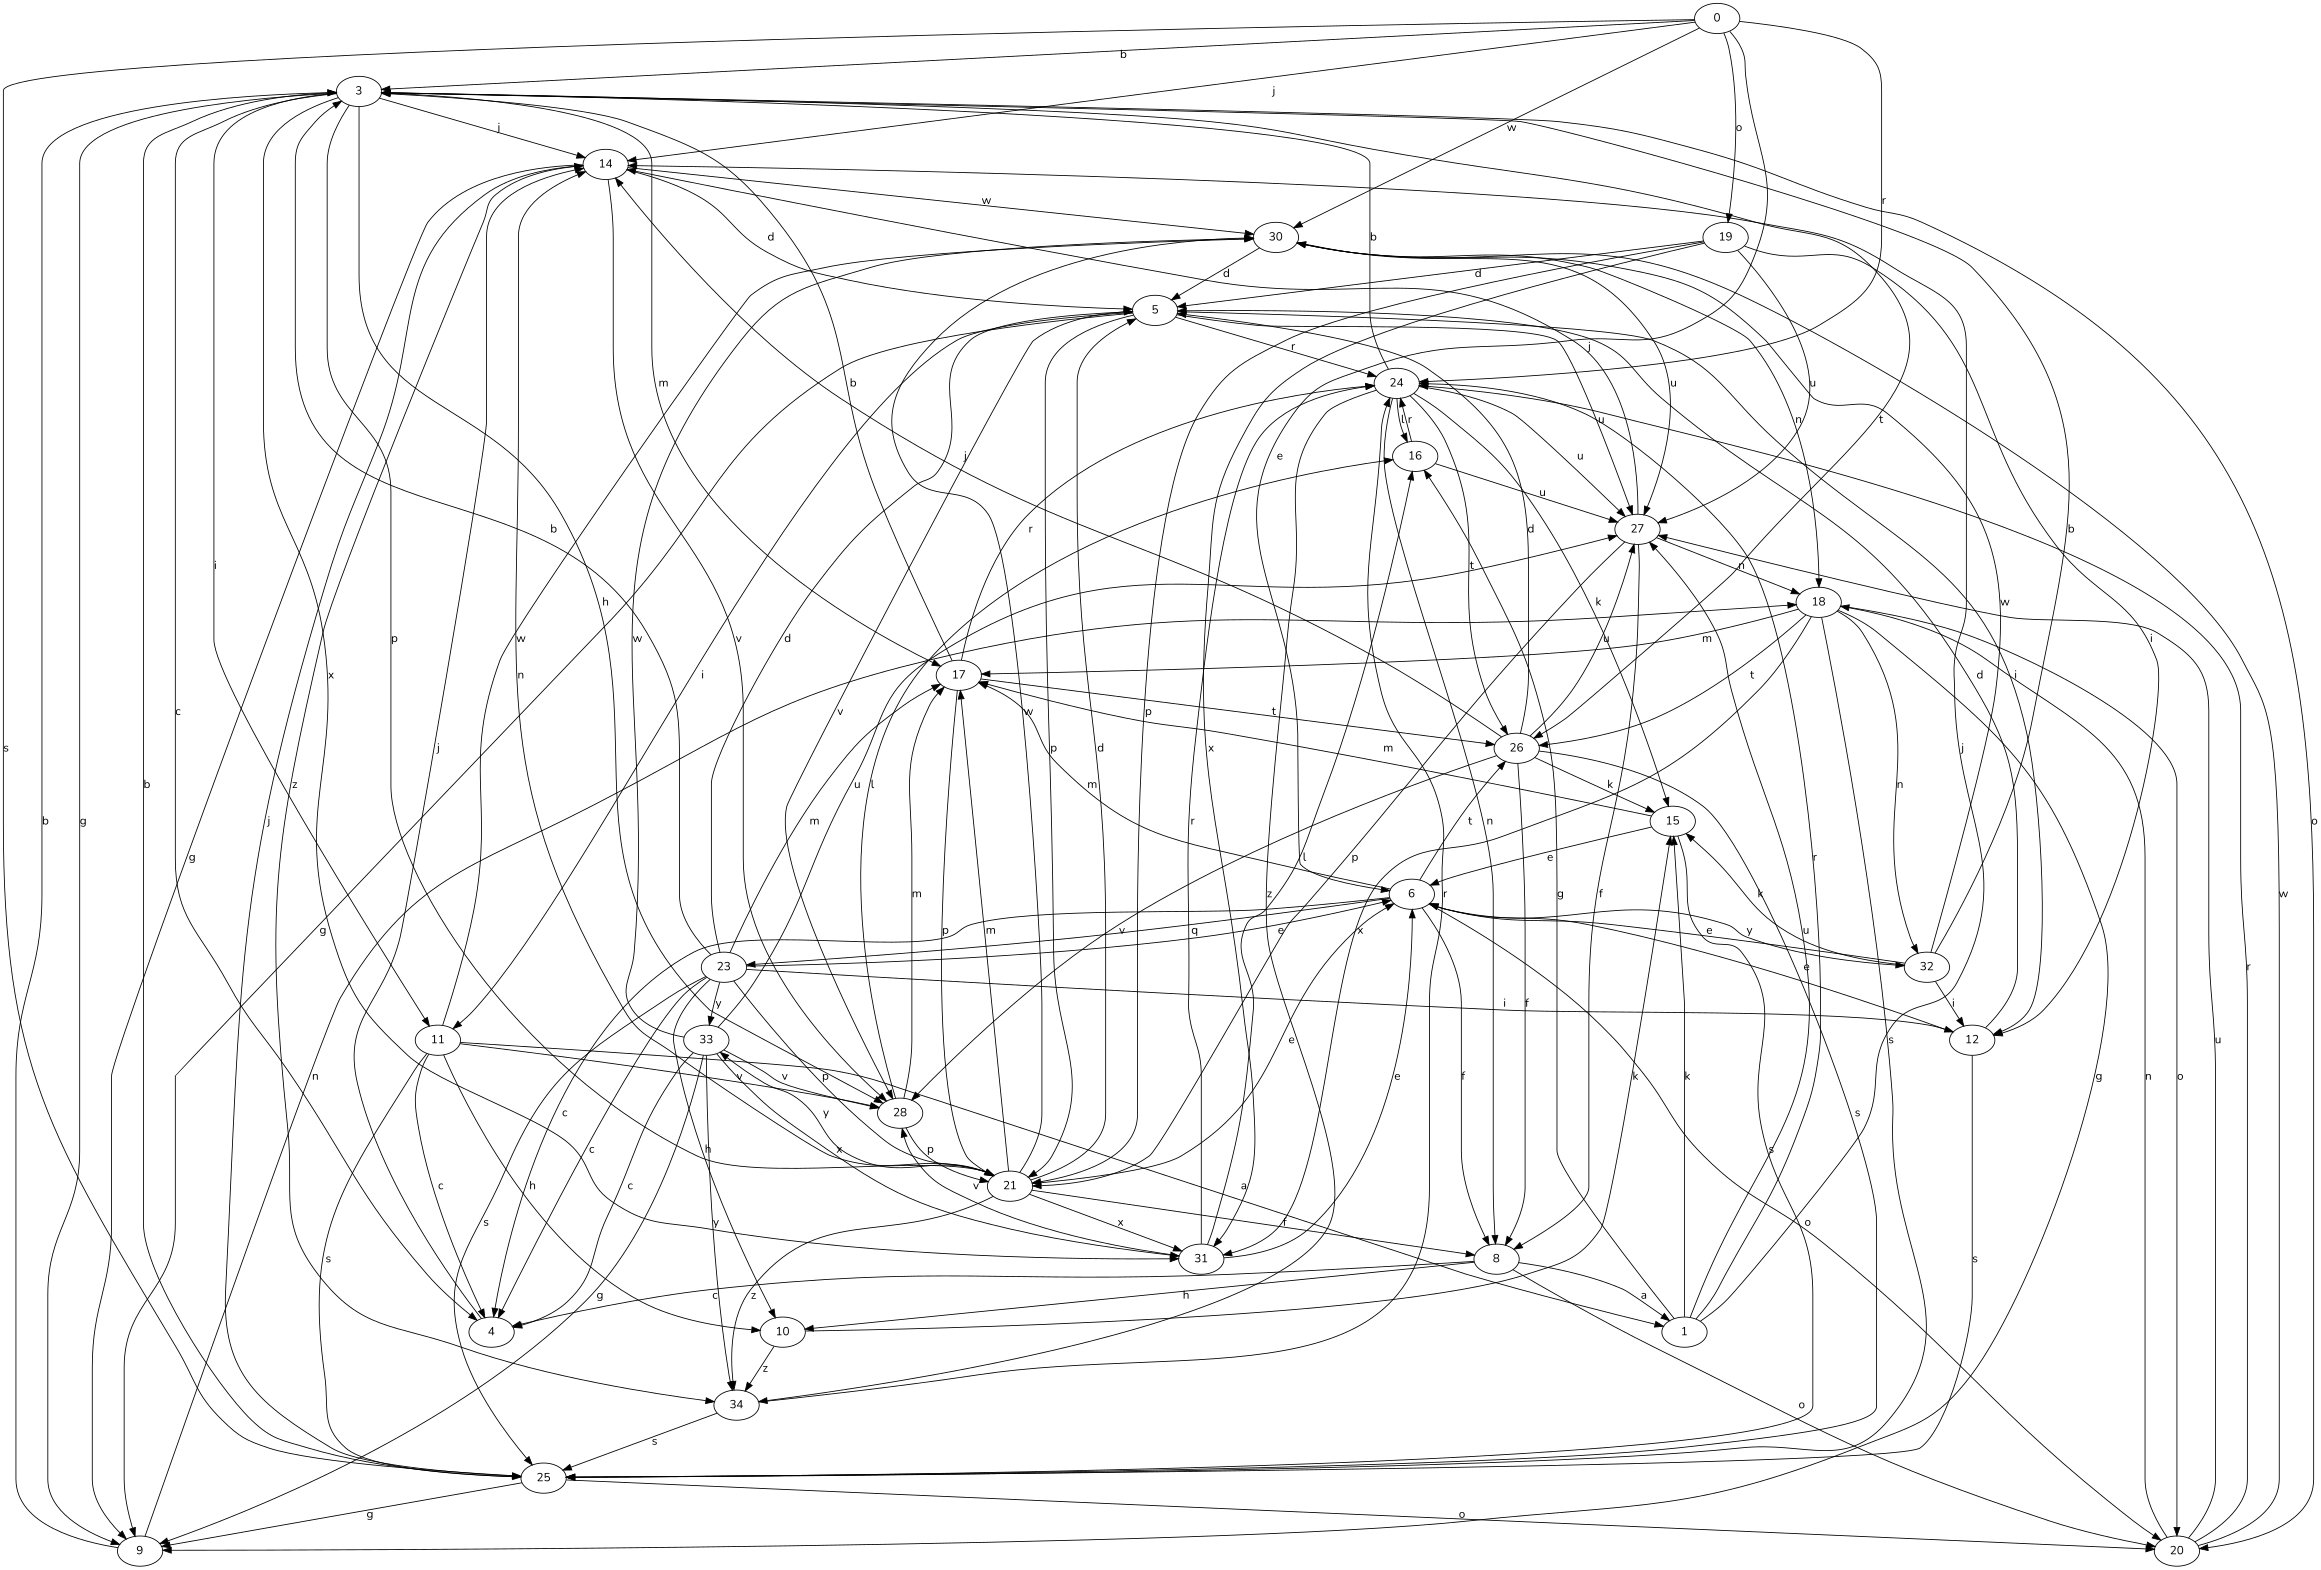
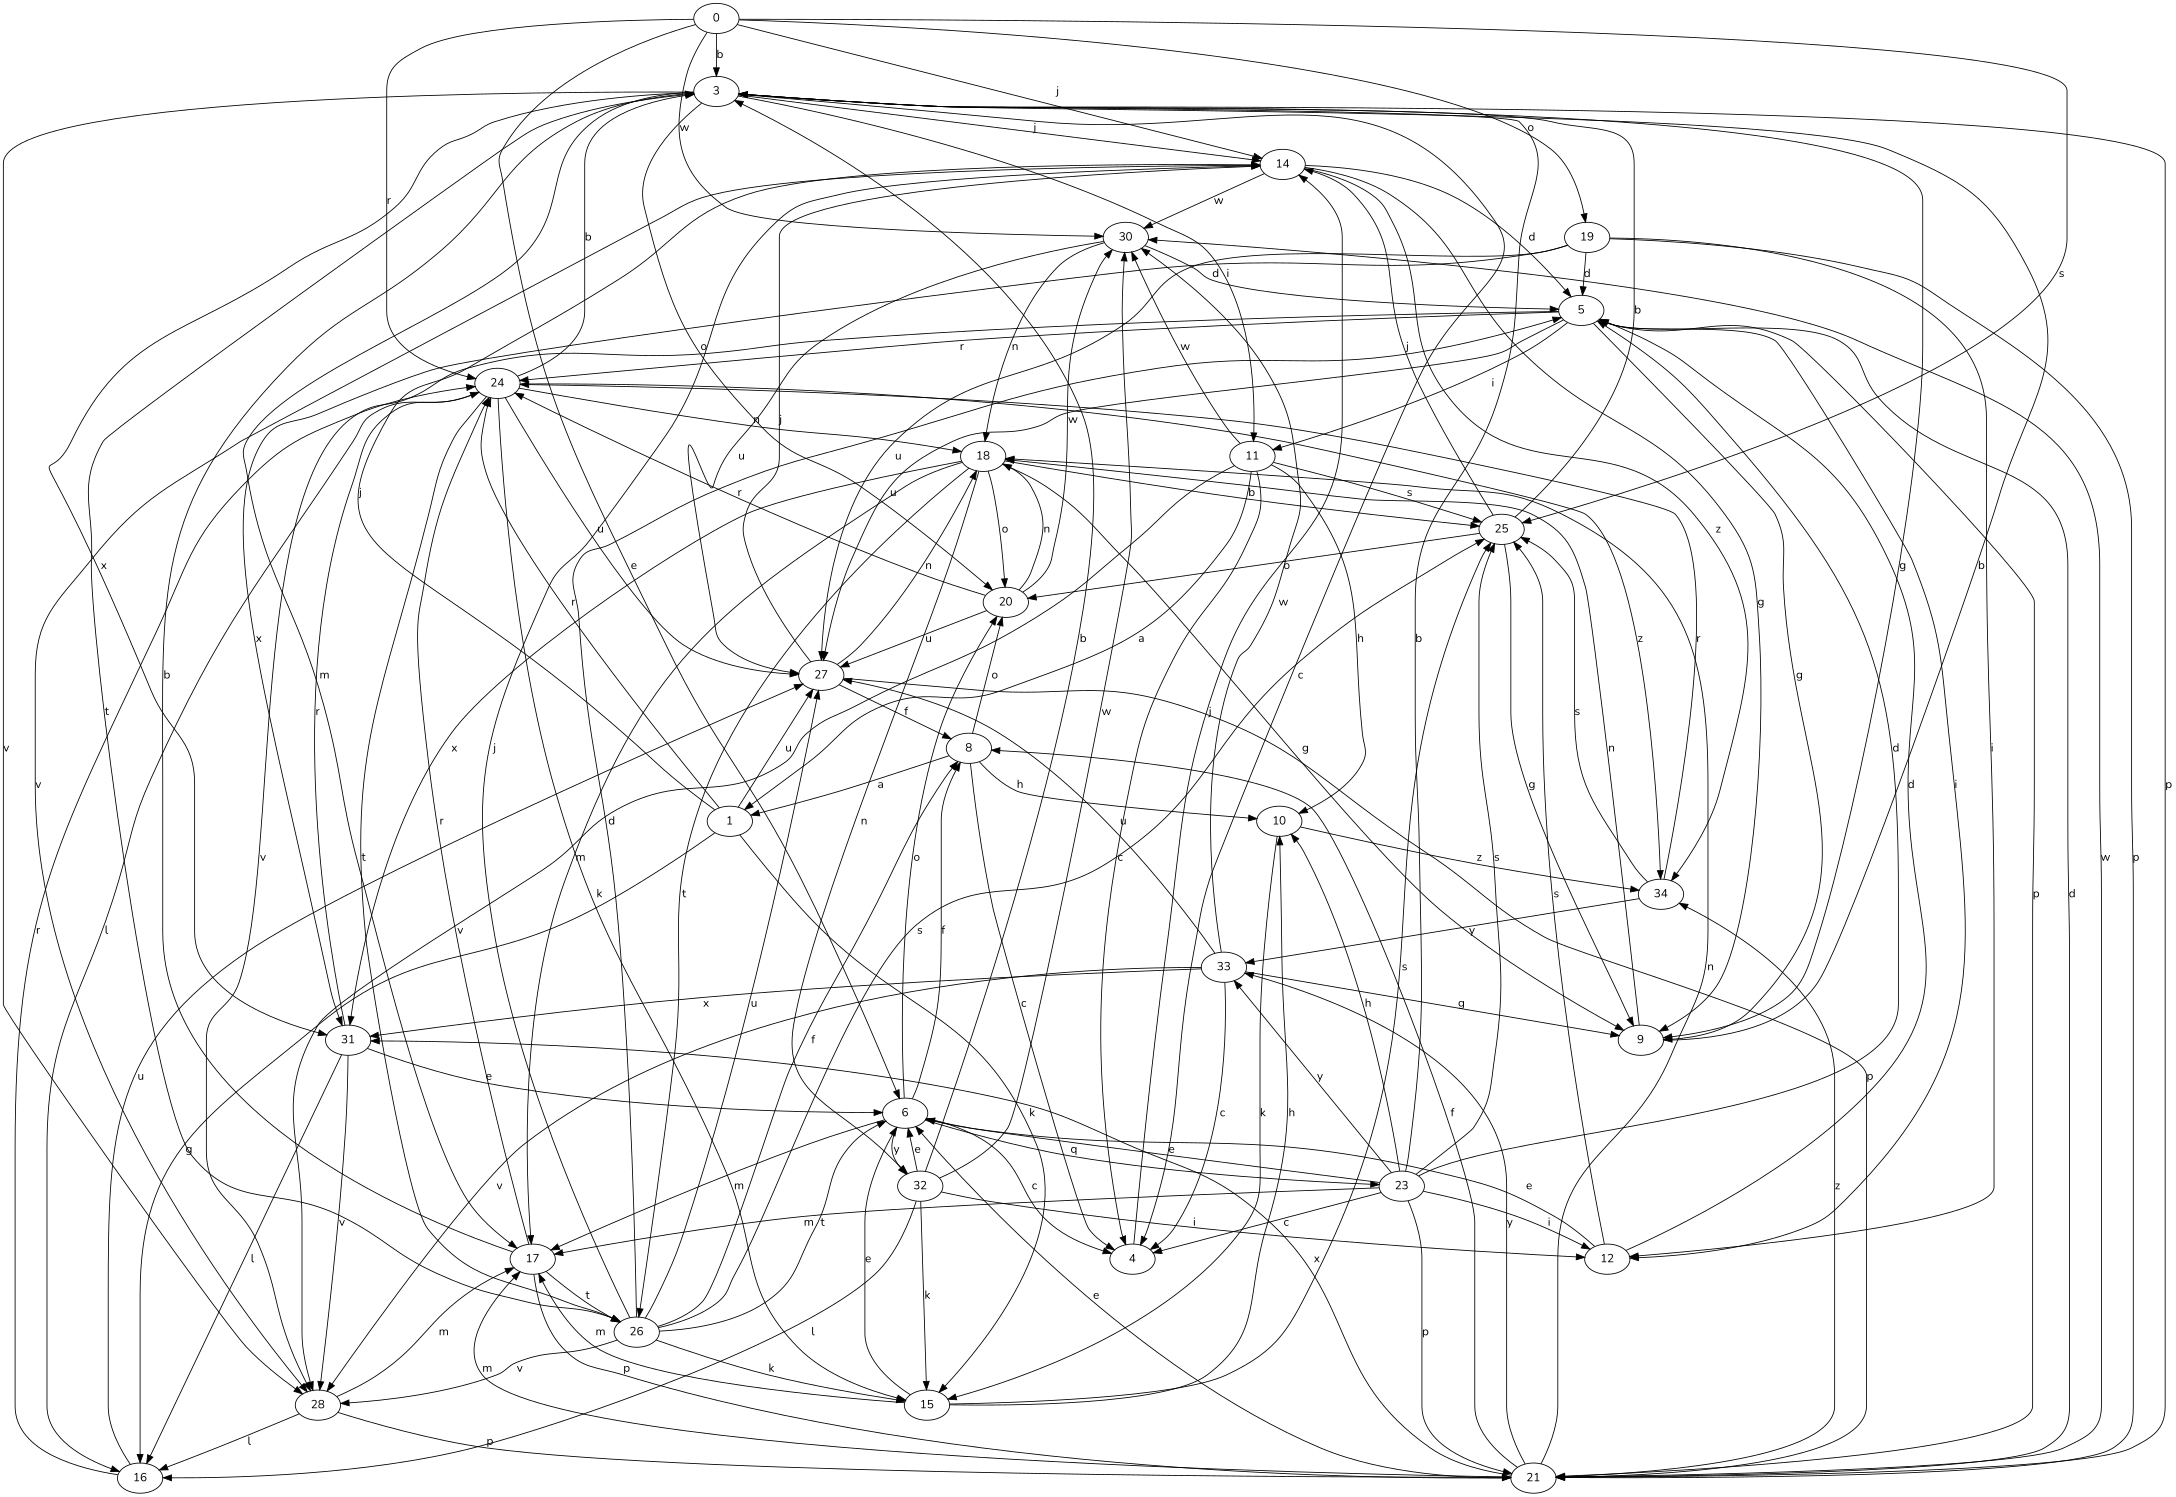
(606, 602) -> (7, 748)
(533, 797) -> (1704, 706)
(1480, 810) -> (735, 424)
(1457, 822) -> (799, 1263)
(1891, 1040) -> (1252, 493)
(712, 1219) -> (1447, 930)
none -> (1261, 1247)
none -> (598, 1409)
